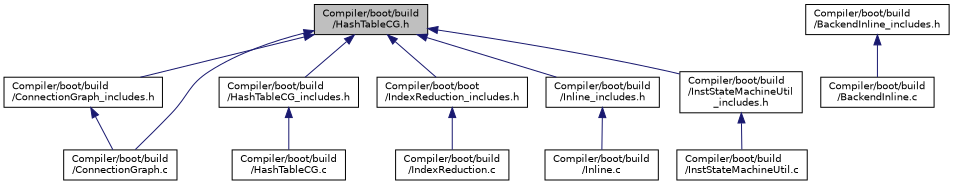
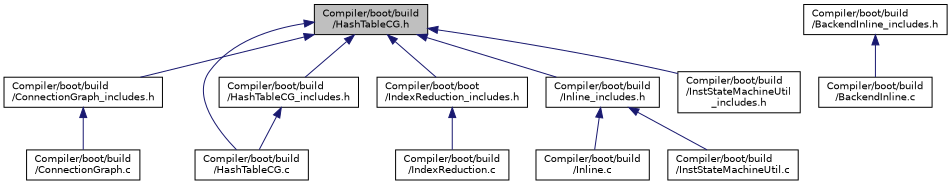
(207, 73) -> (212, 68)
(742, 136) -> (672, 131)
